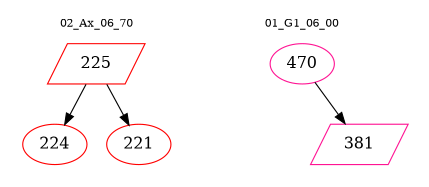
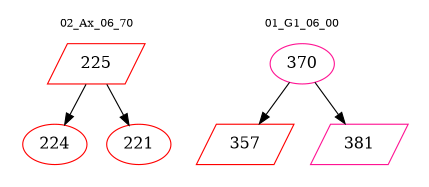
(302, 64) -> (302, 64)
none -> (245, 144)
